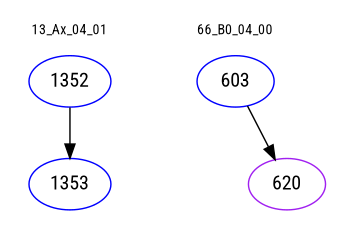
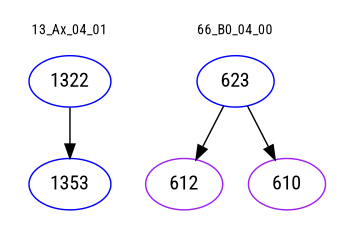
(70, 81) -> (70, 81)
(236, 81) -> (236, 81)
none -> (184, 184)
(287, 184) -> (287, 184)
